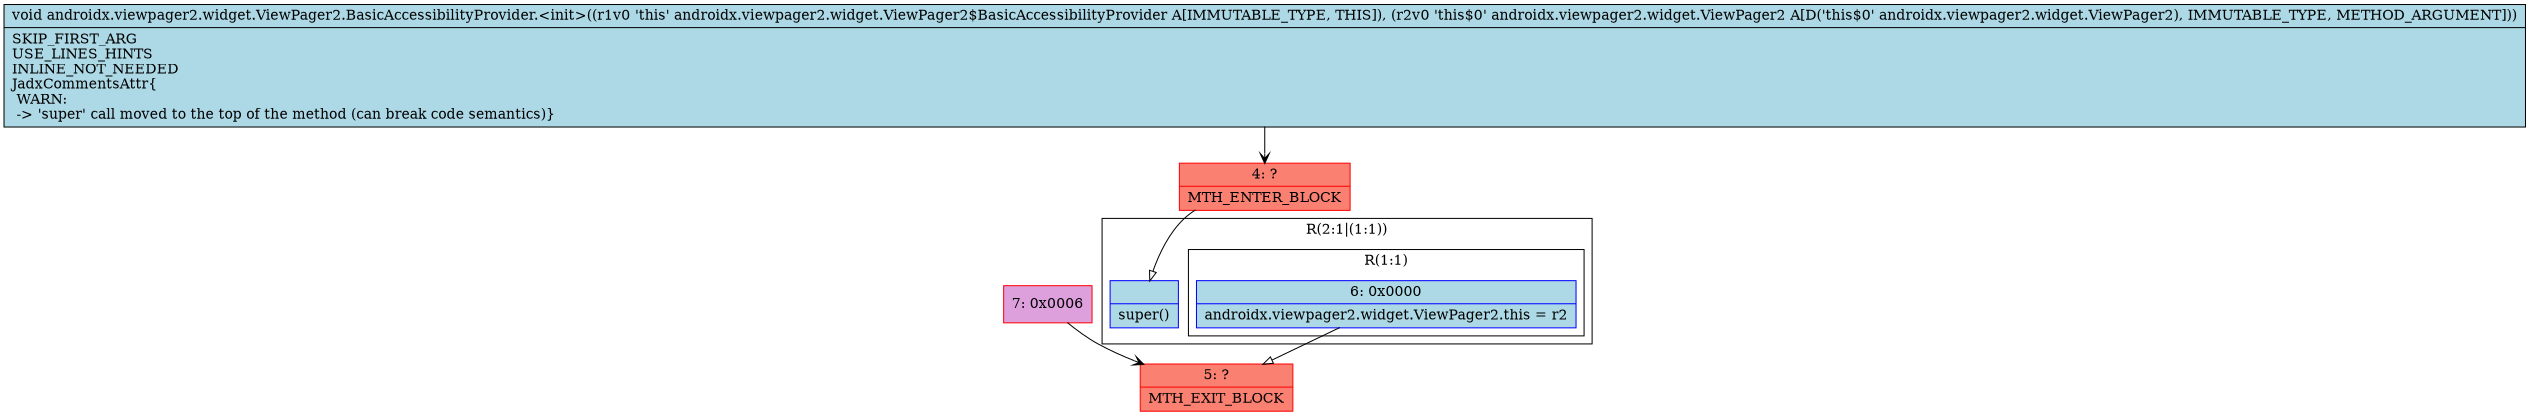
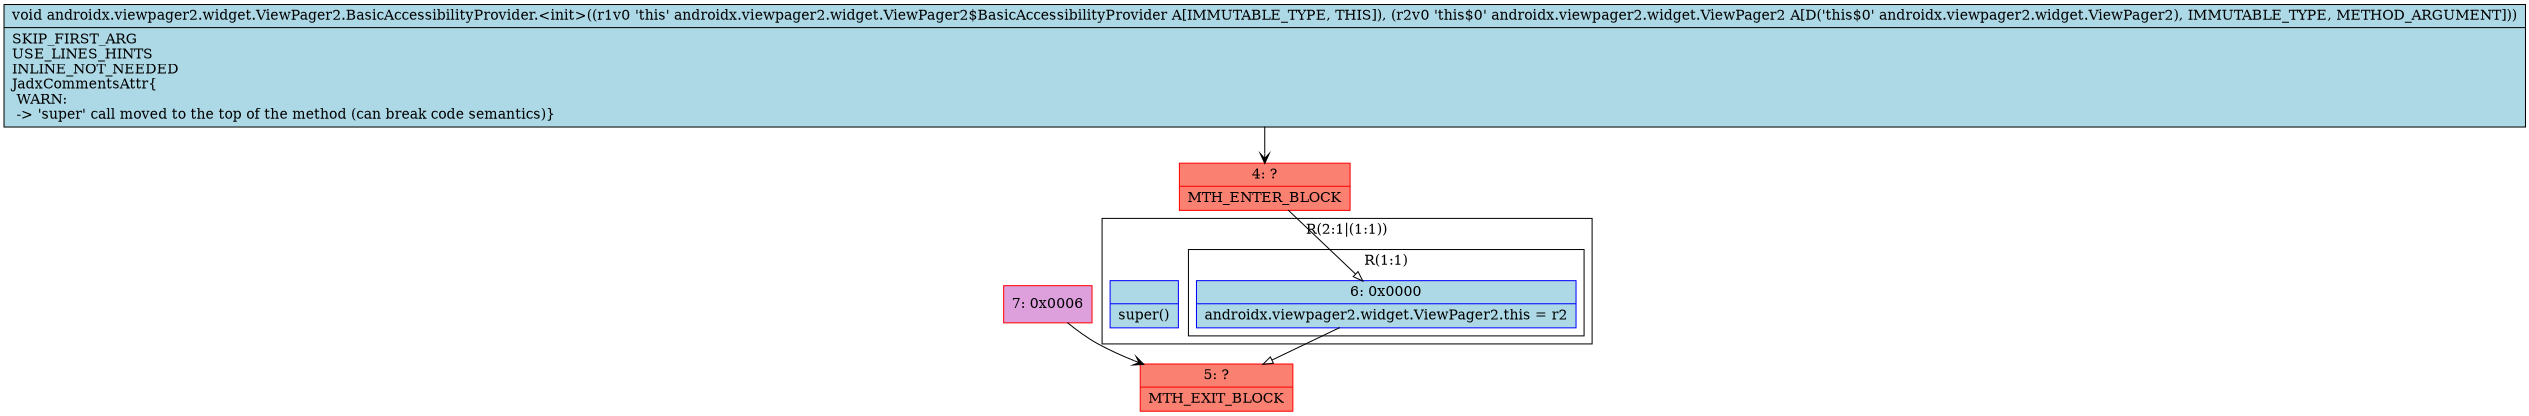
(1169, 237) -> (1322, 242)
